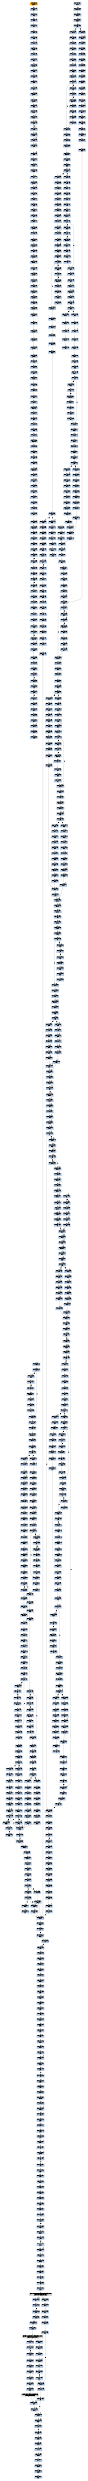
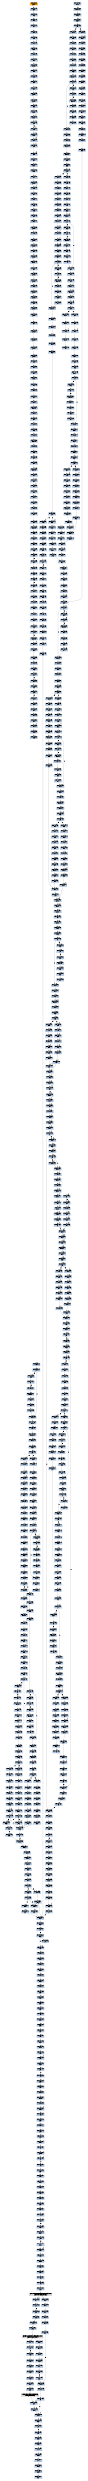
(43, 1944) -> (40, 1942)
